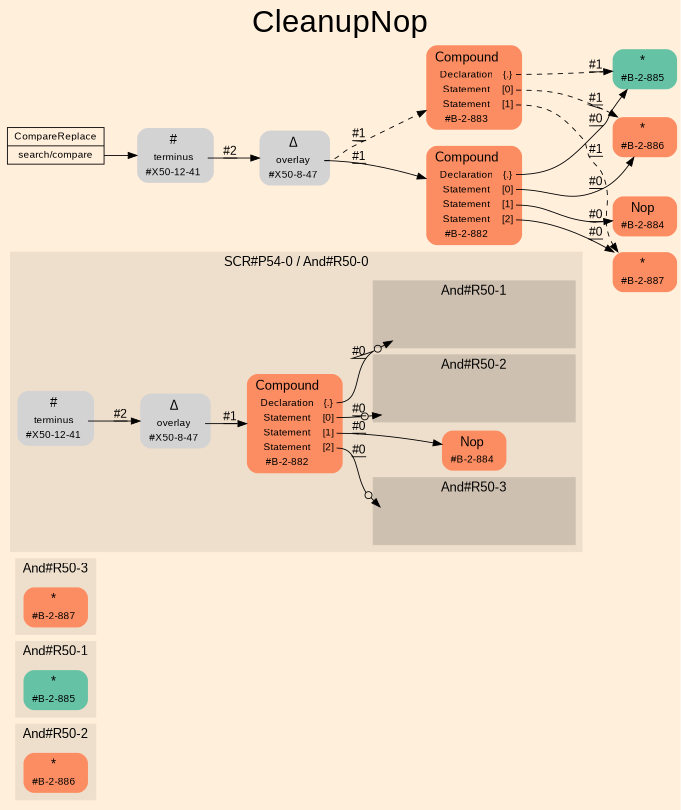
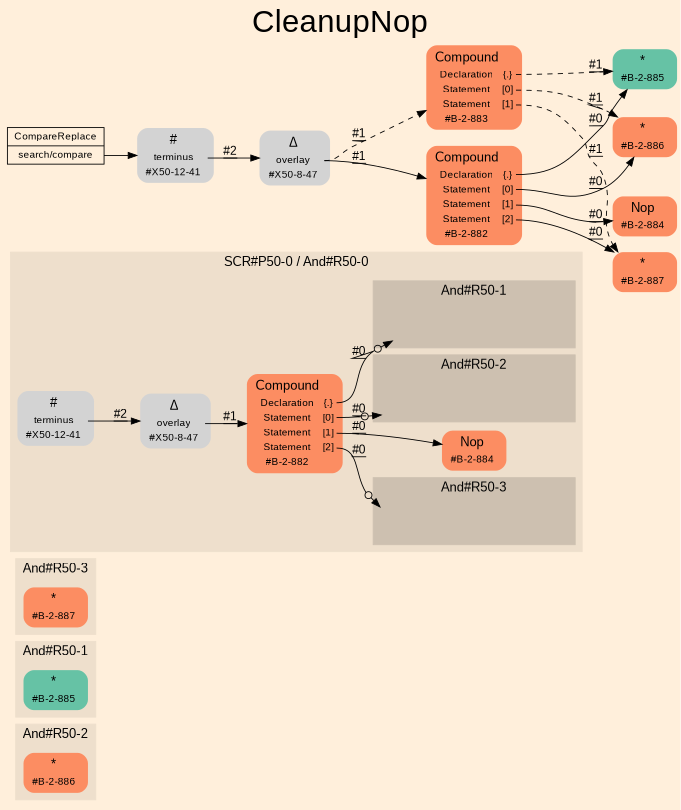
(296, 263) -> (296, 263)
